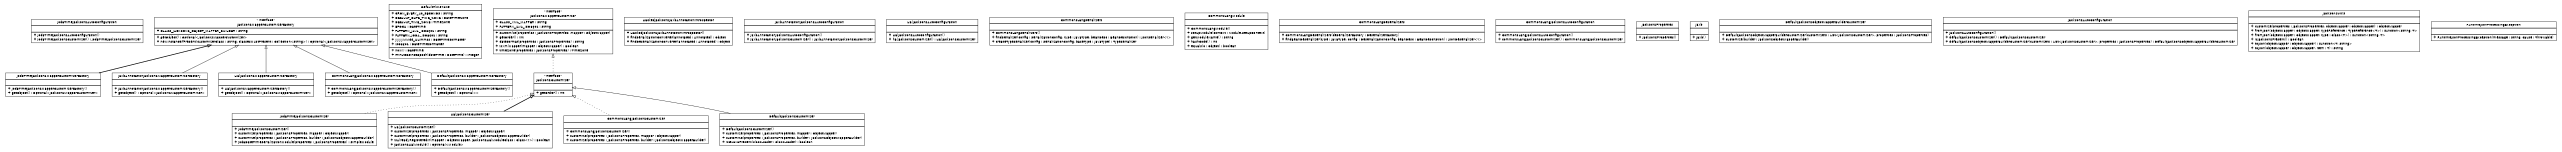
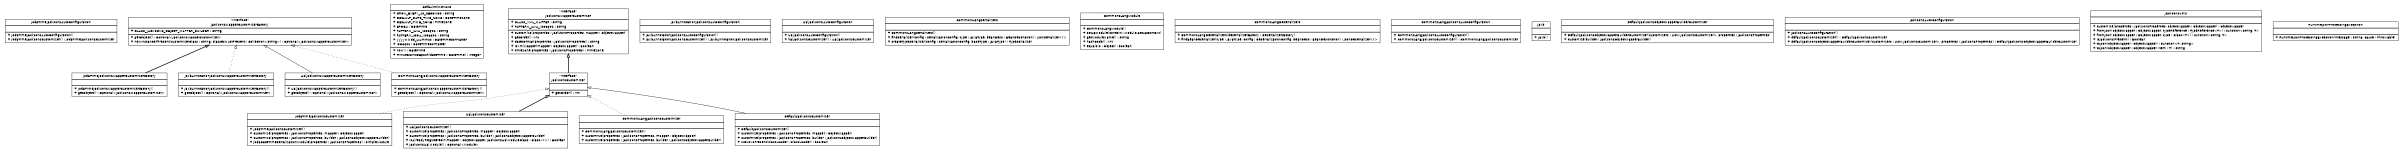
(678, 31) -> none
(1658, 31) -> none
(209, 60) -> (232, 61)
(323, 60) -> (345, 59)
(553, 65) -> (568, 65)
(472, 85) -> none
